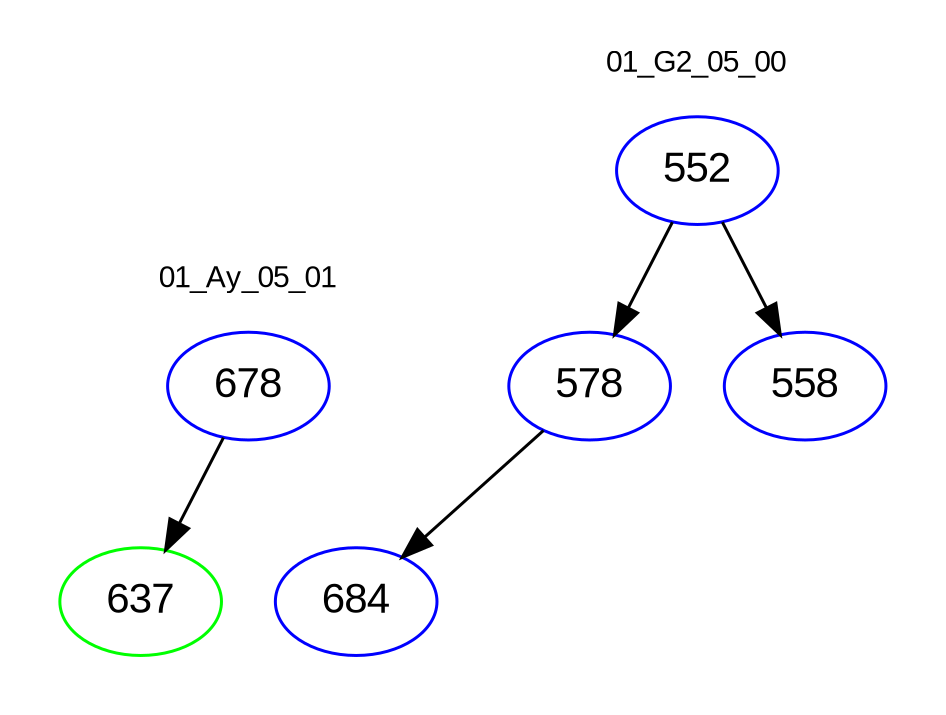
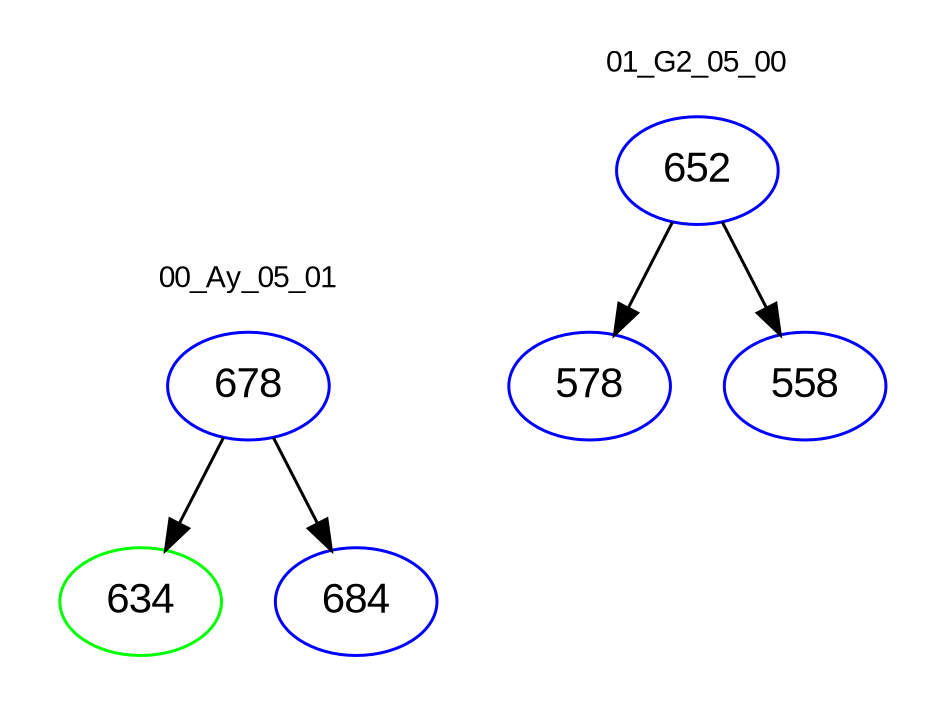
(697, 171) -> (697, 171)
(248, 280) -> (248, 280)
(484, 484) -> (295, 480)
(141, 602) -> (141, 602)
